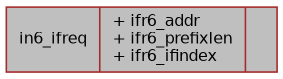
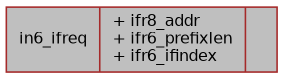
(156, 21) -> (156, 21)
